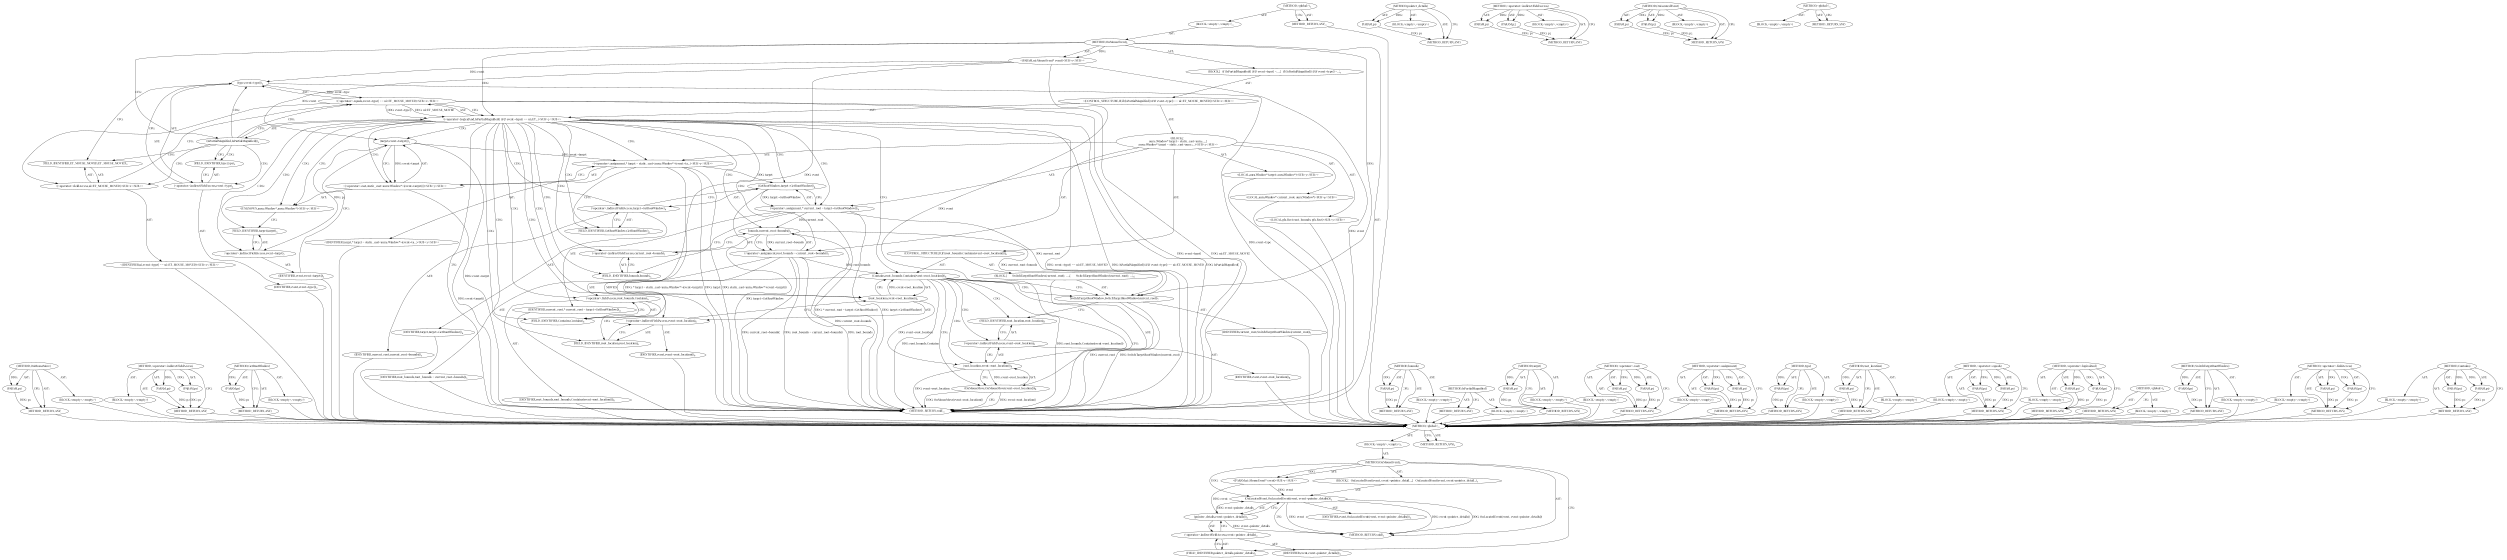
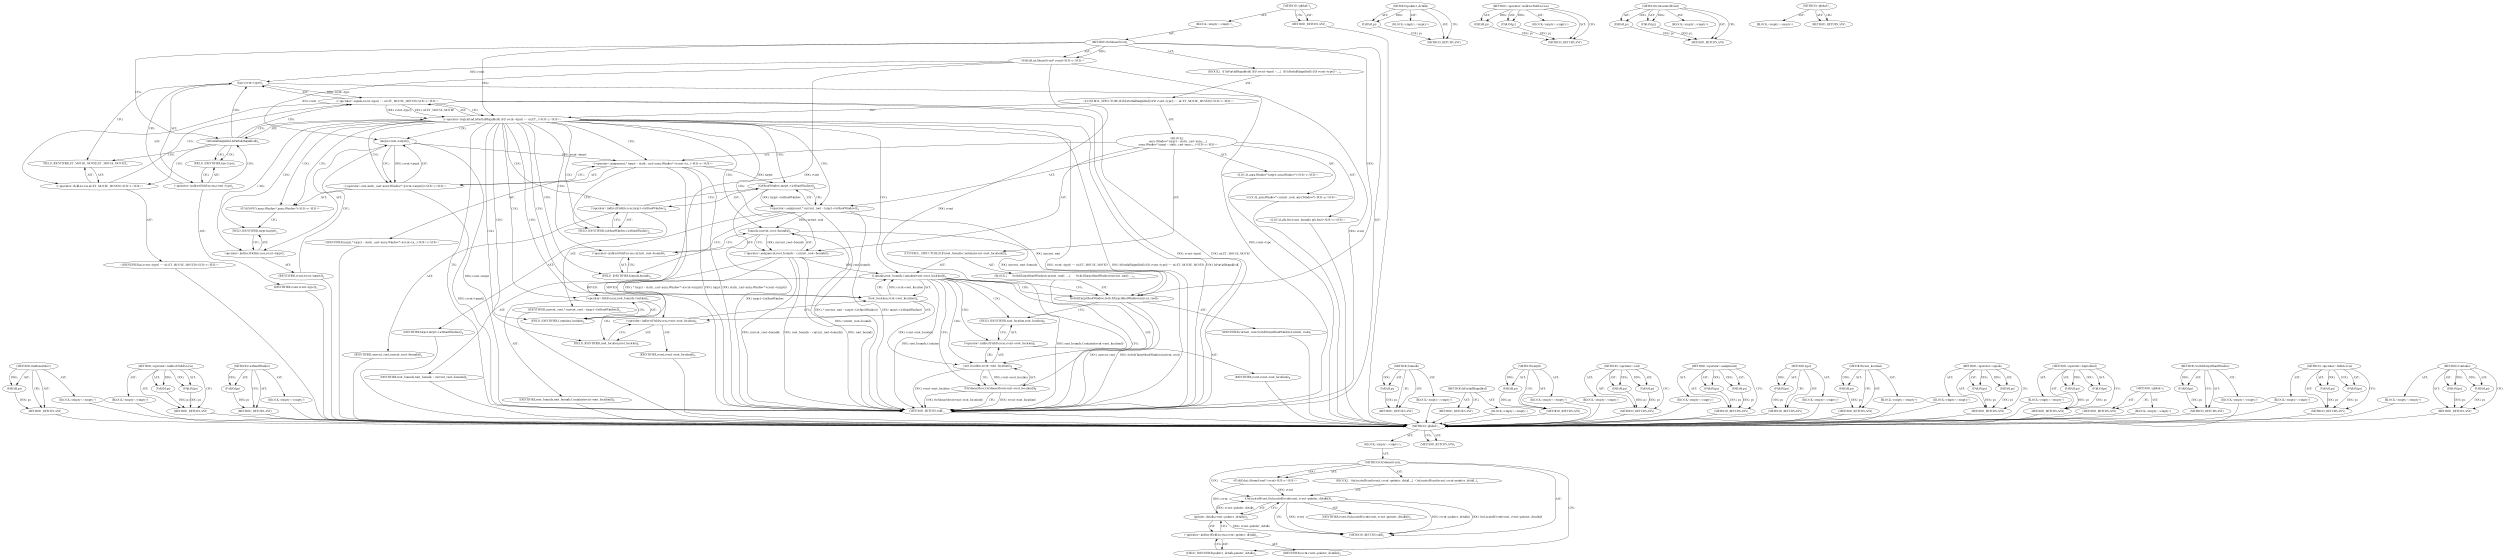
(261, 168) -> (244, 170)
(339, 198) -> (339, 198)
(593, 288) -> (593, 288)
